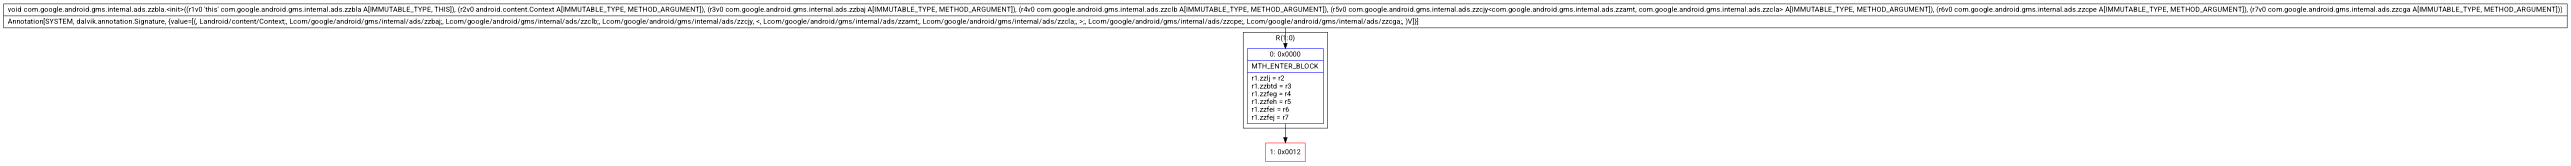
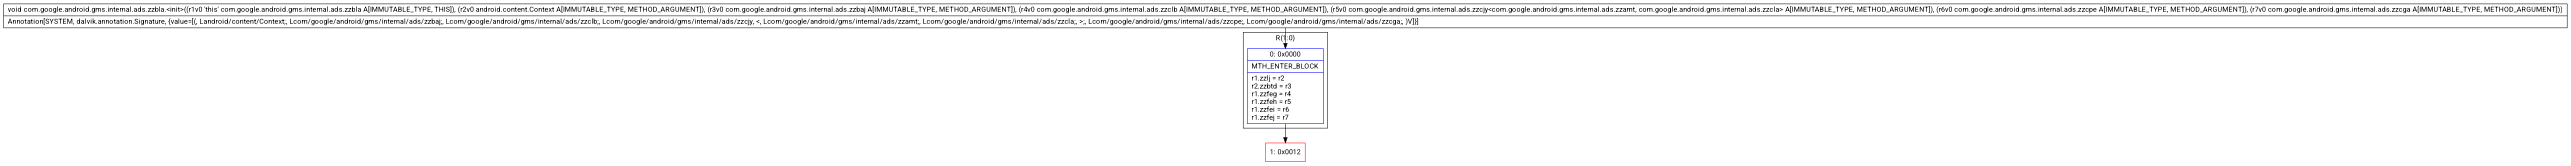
(1272, 86) -> (1272, 86)
